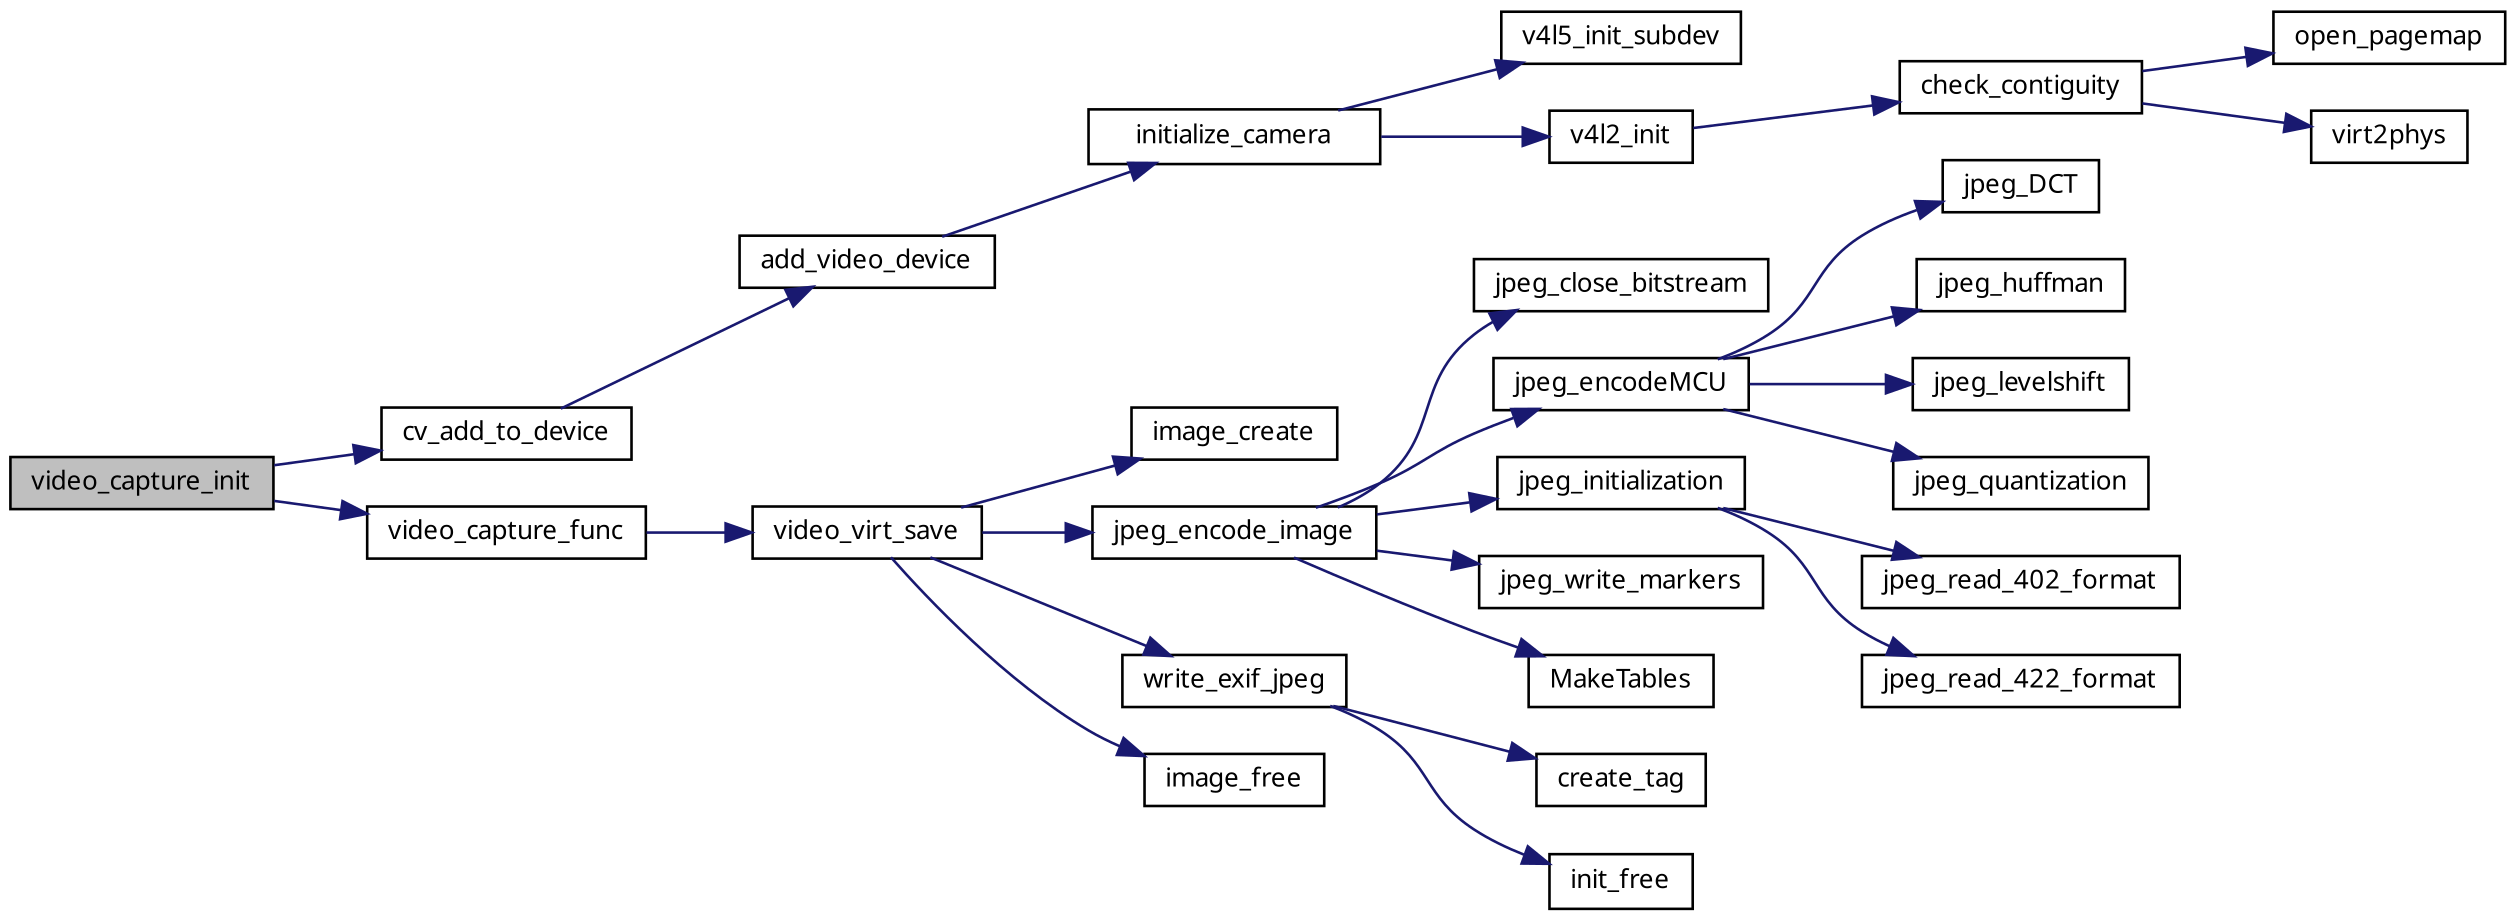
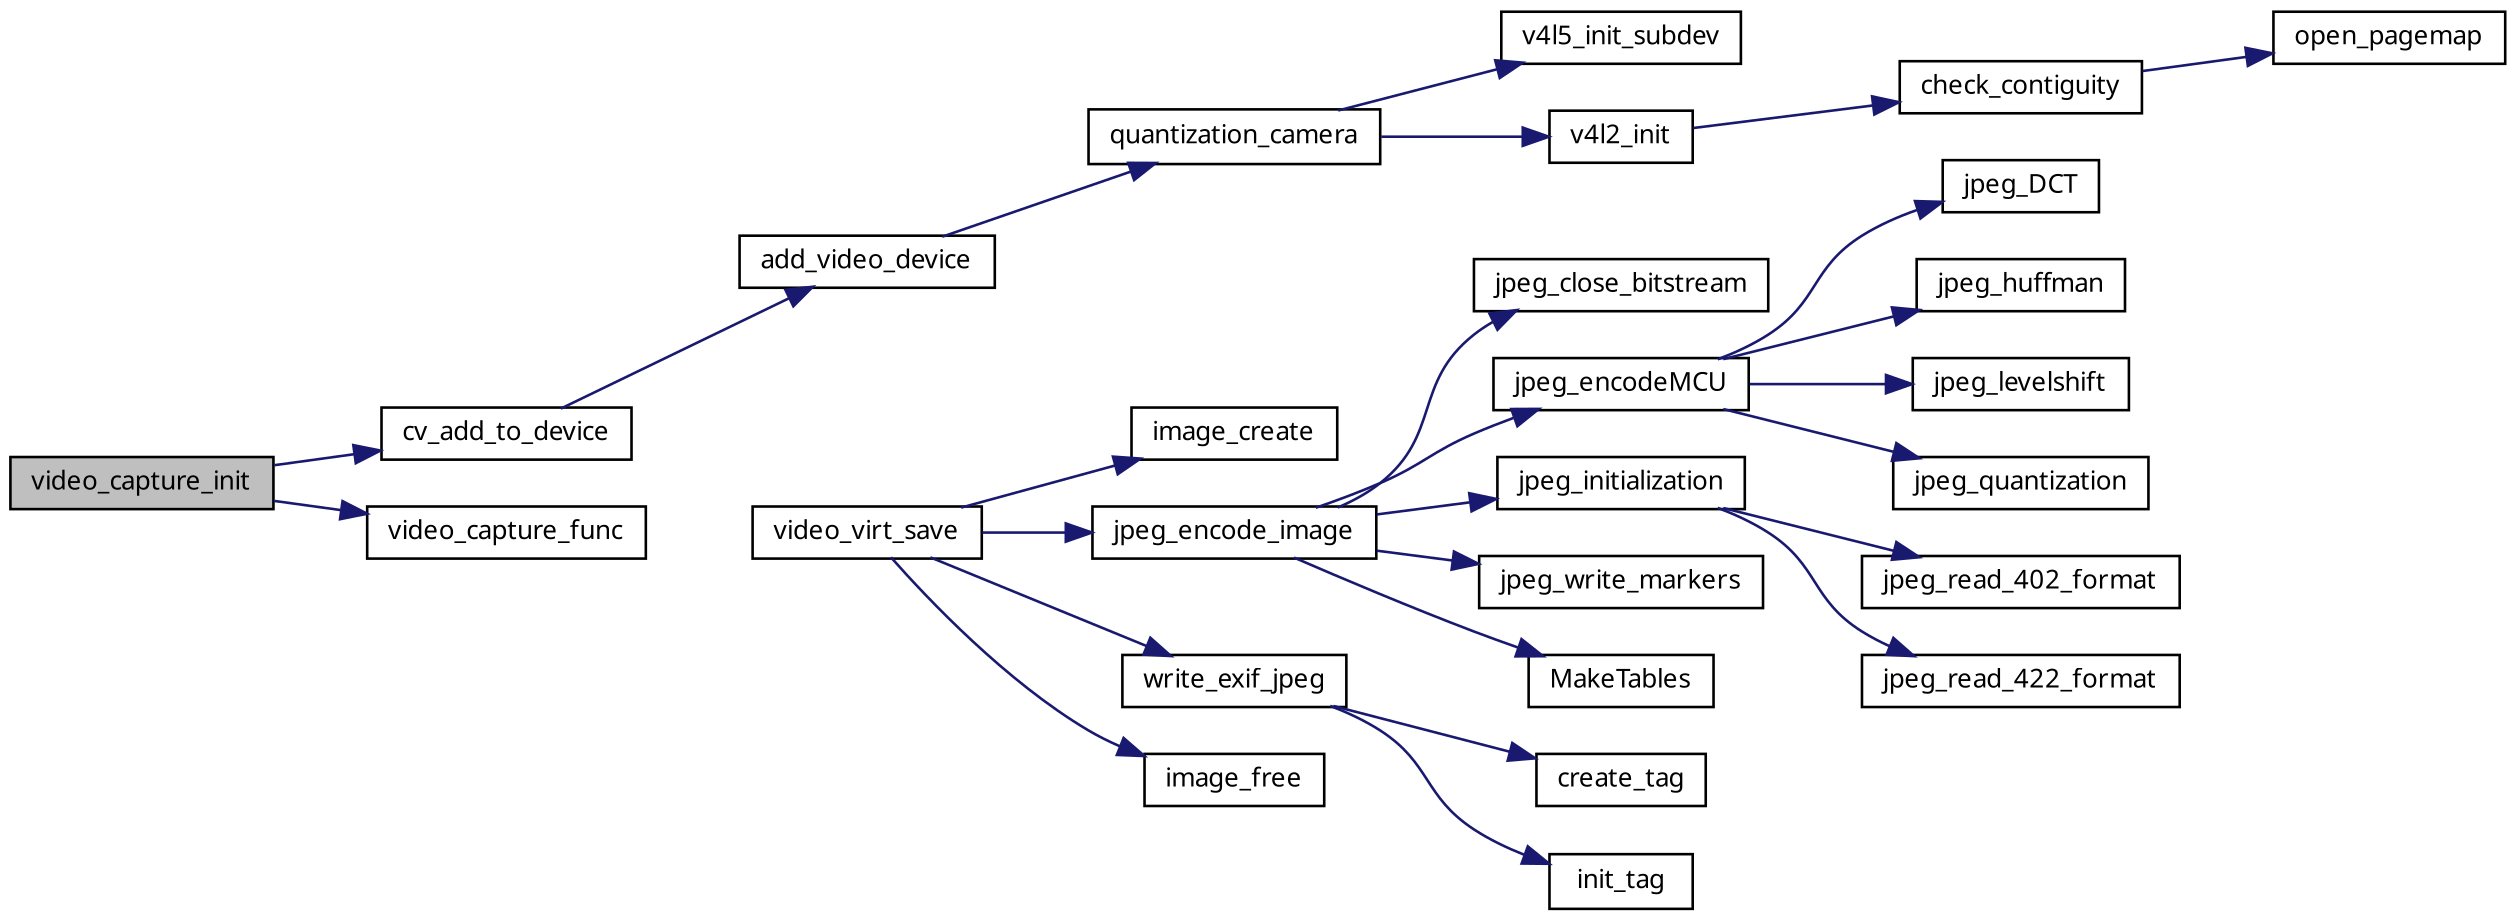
(1234, 137) -> (1234, 137)
(2389, 137) -> none
(686, 533) -> none
(1621, 882) -> (1621, 882)
